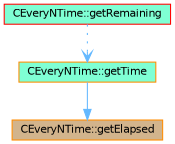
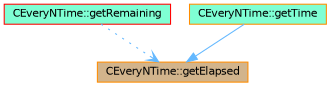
(87, 38) -> (125, 40)
